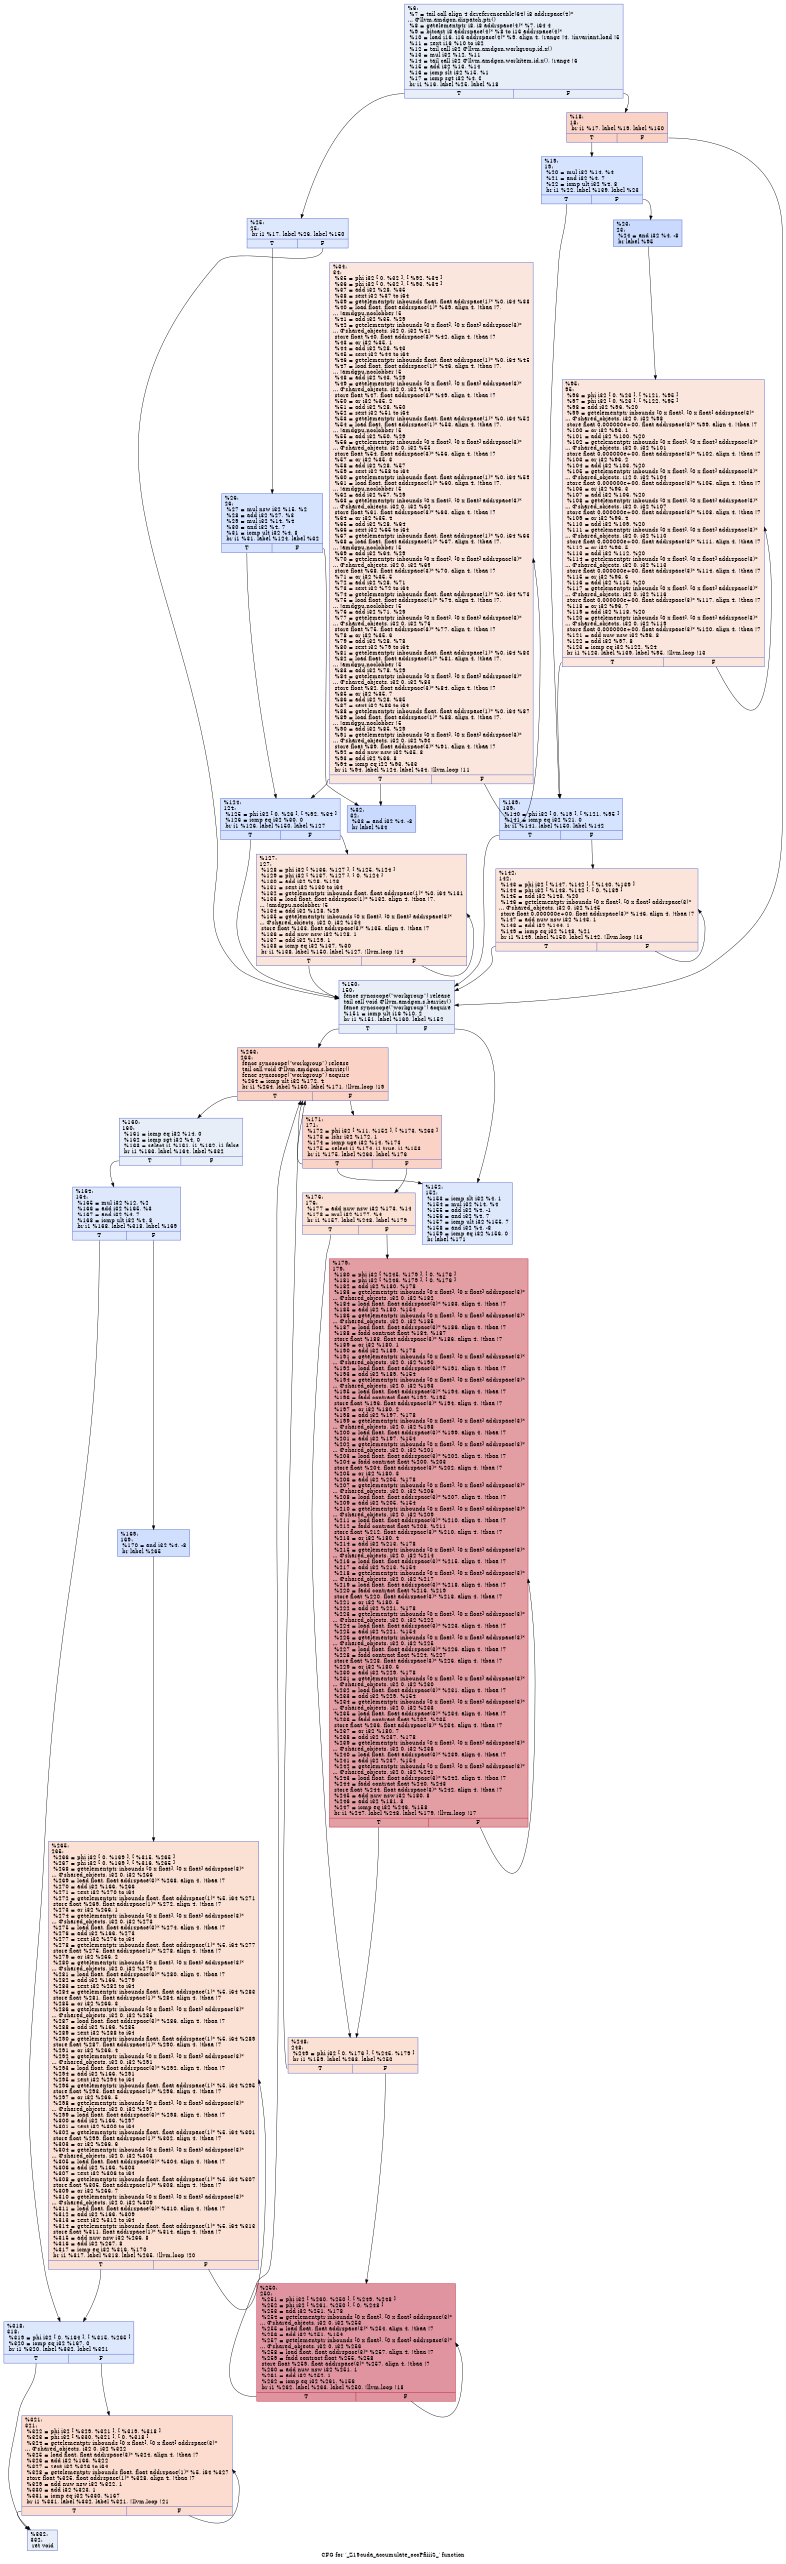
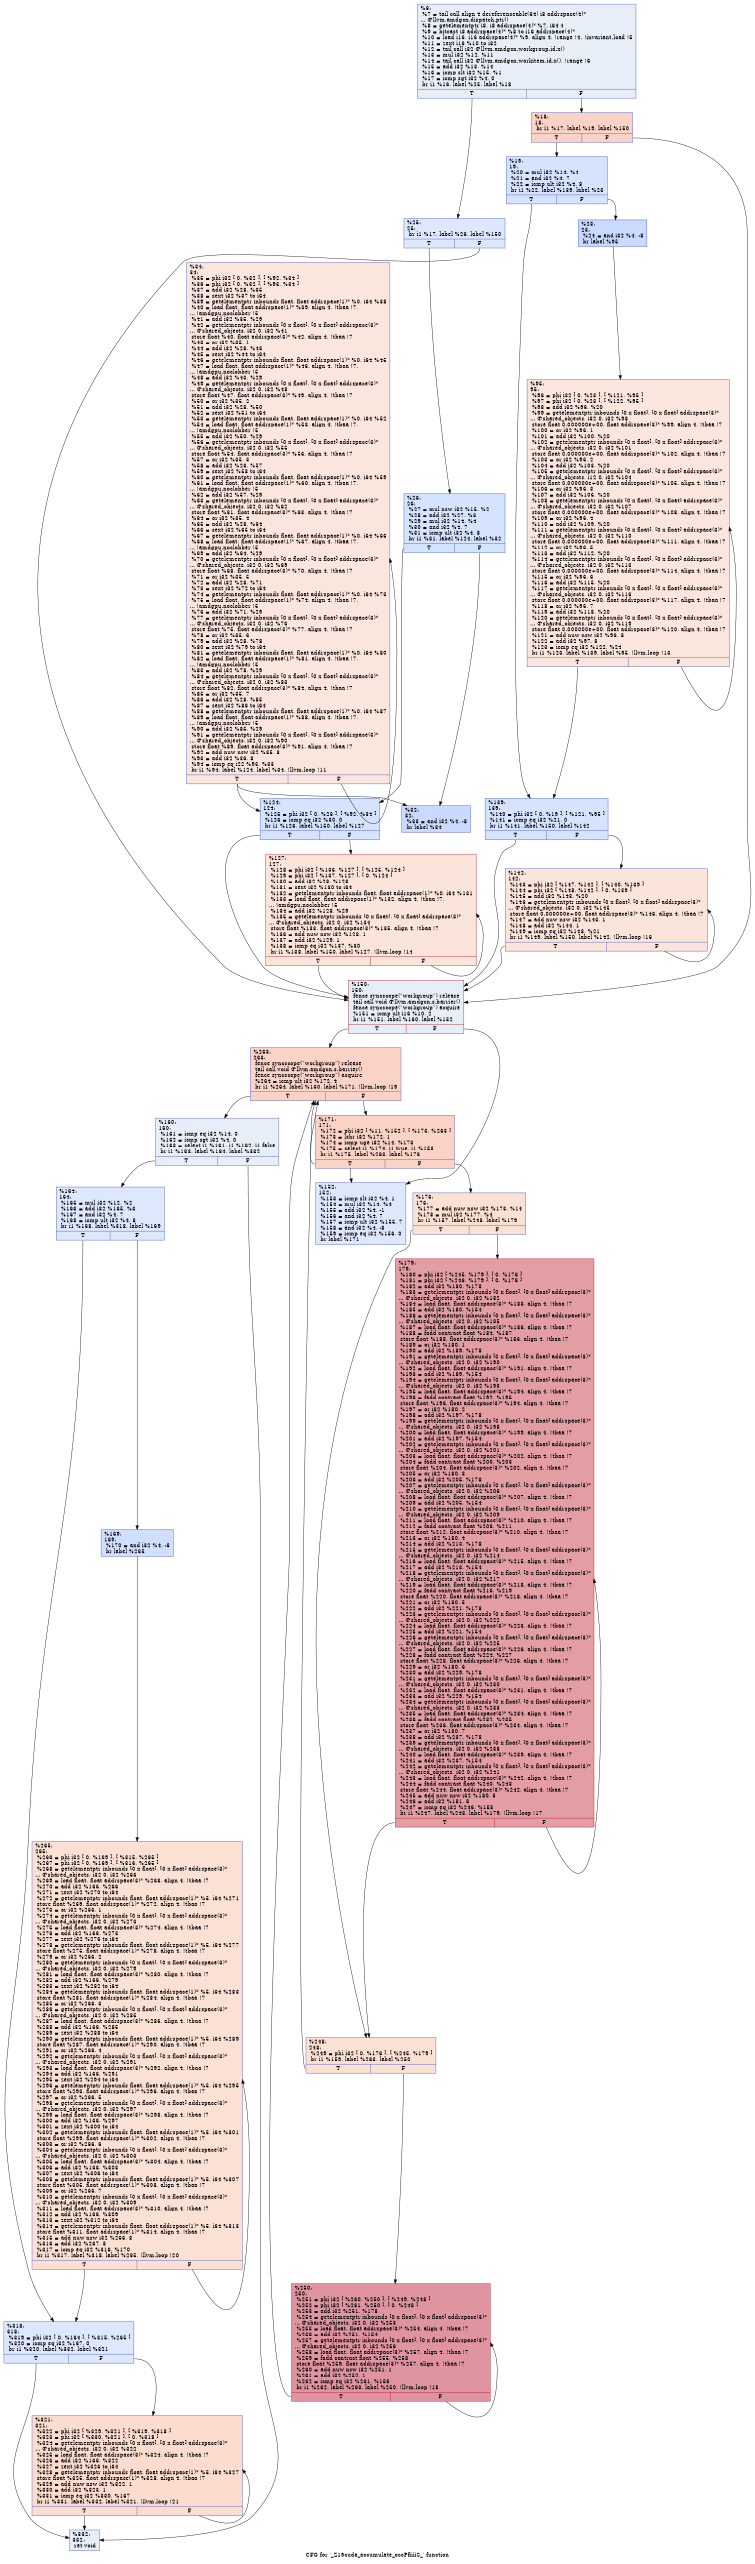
(362, 910) -> (371, 910)
(397, 1007) -> (406, 1007)
none -> (261, 1922)
